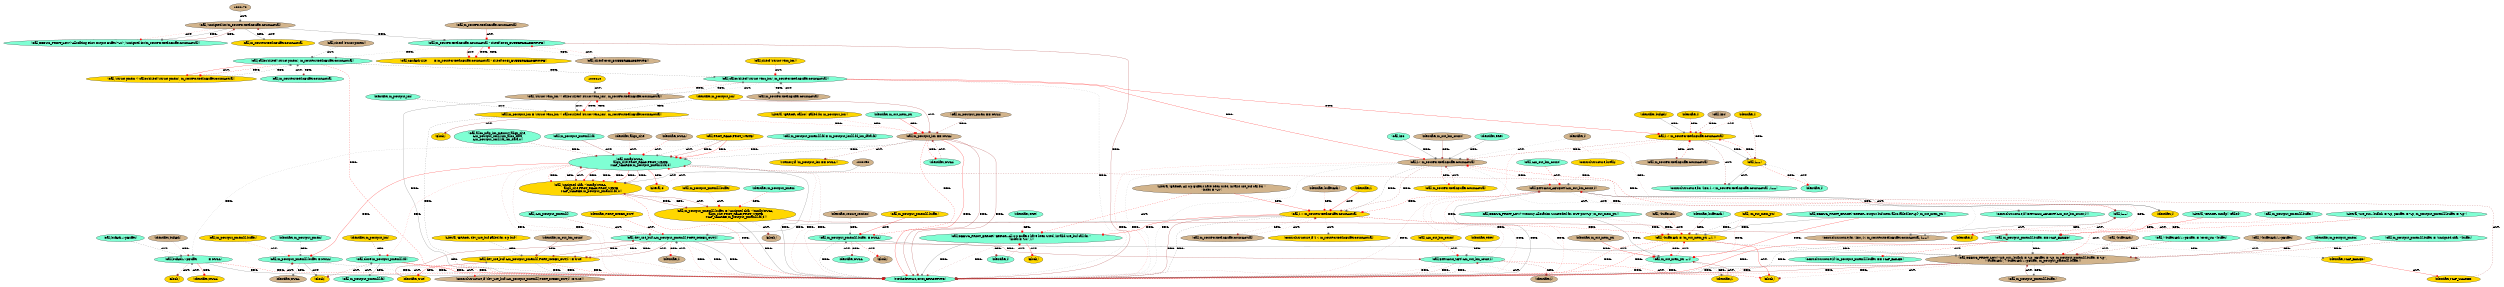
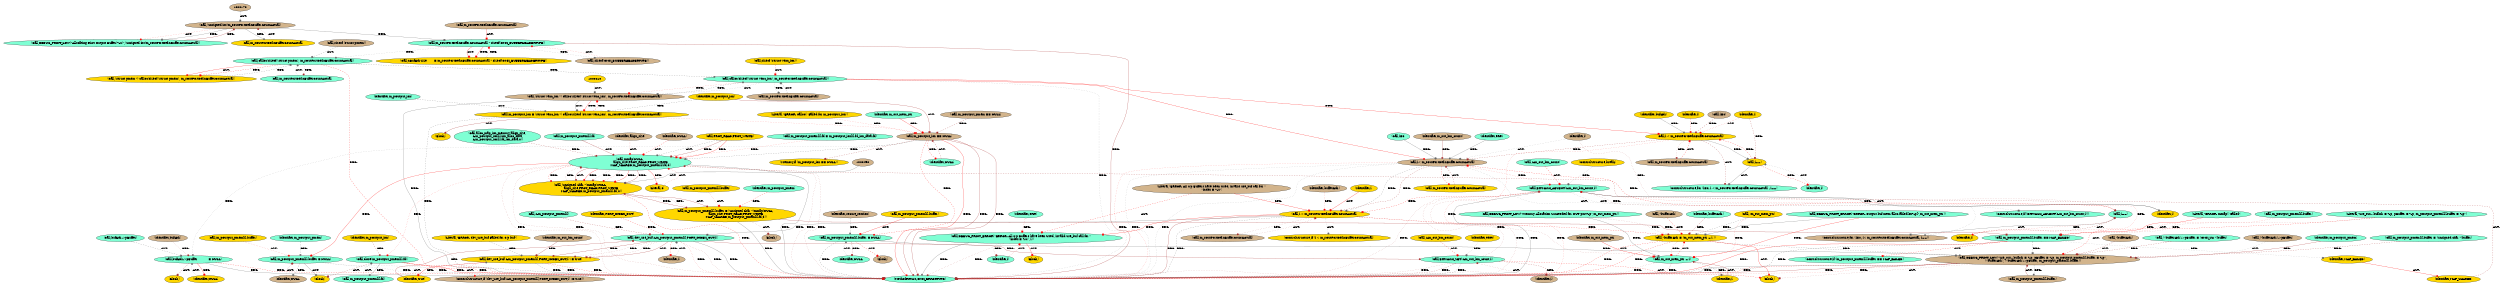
(1587, 175) -> (1587, 175)
(1563, 188) -> (1563, 188)
(619, 227) -> (619, 227)
(652, 227) -> (652, 227)
